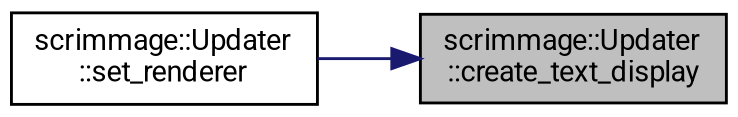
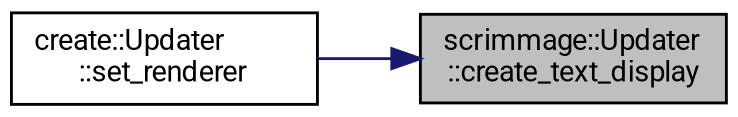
(164, 59) -> (164, 59)
